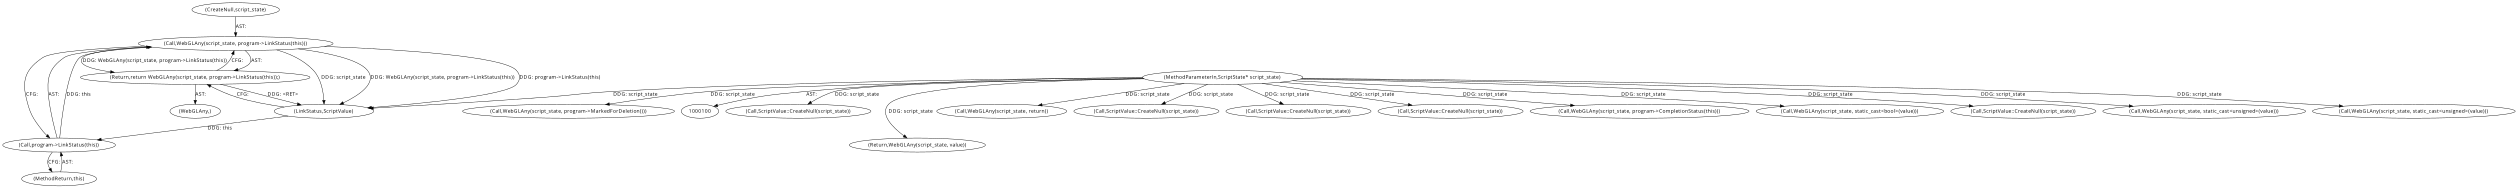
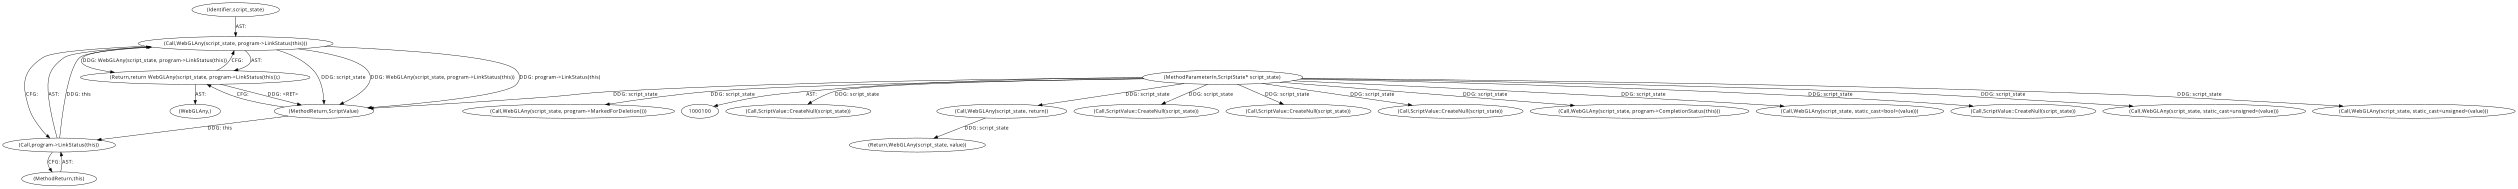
(236, 10) -> (236, 10)
(995, 85) -> (962, 127)
(324, 111) -> (324, 111)
